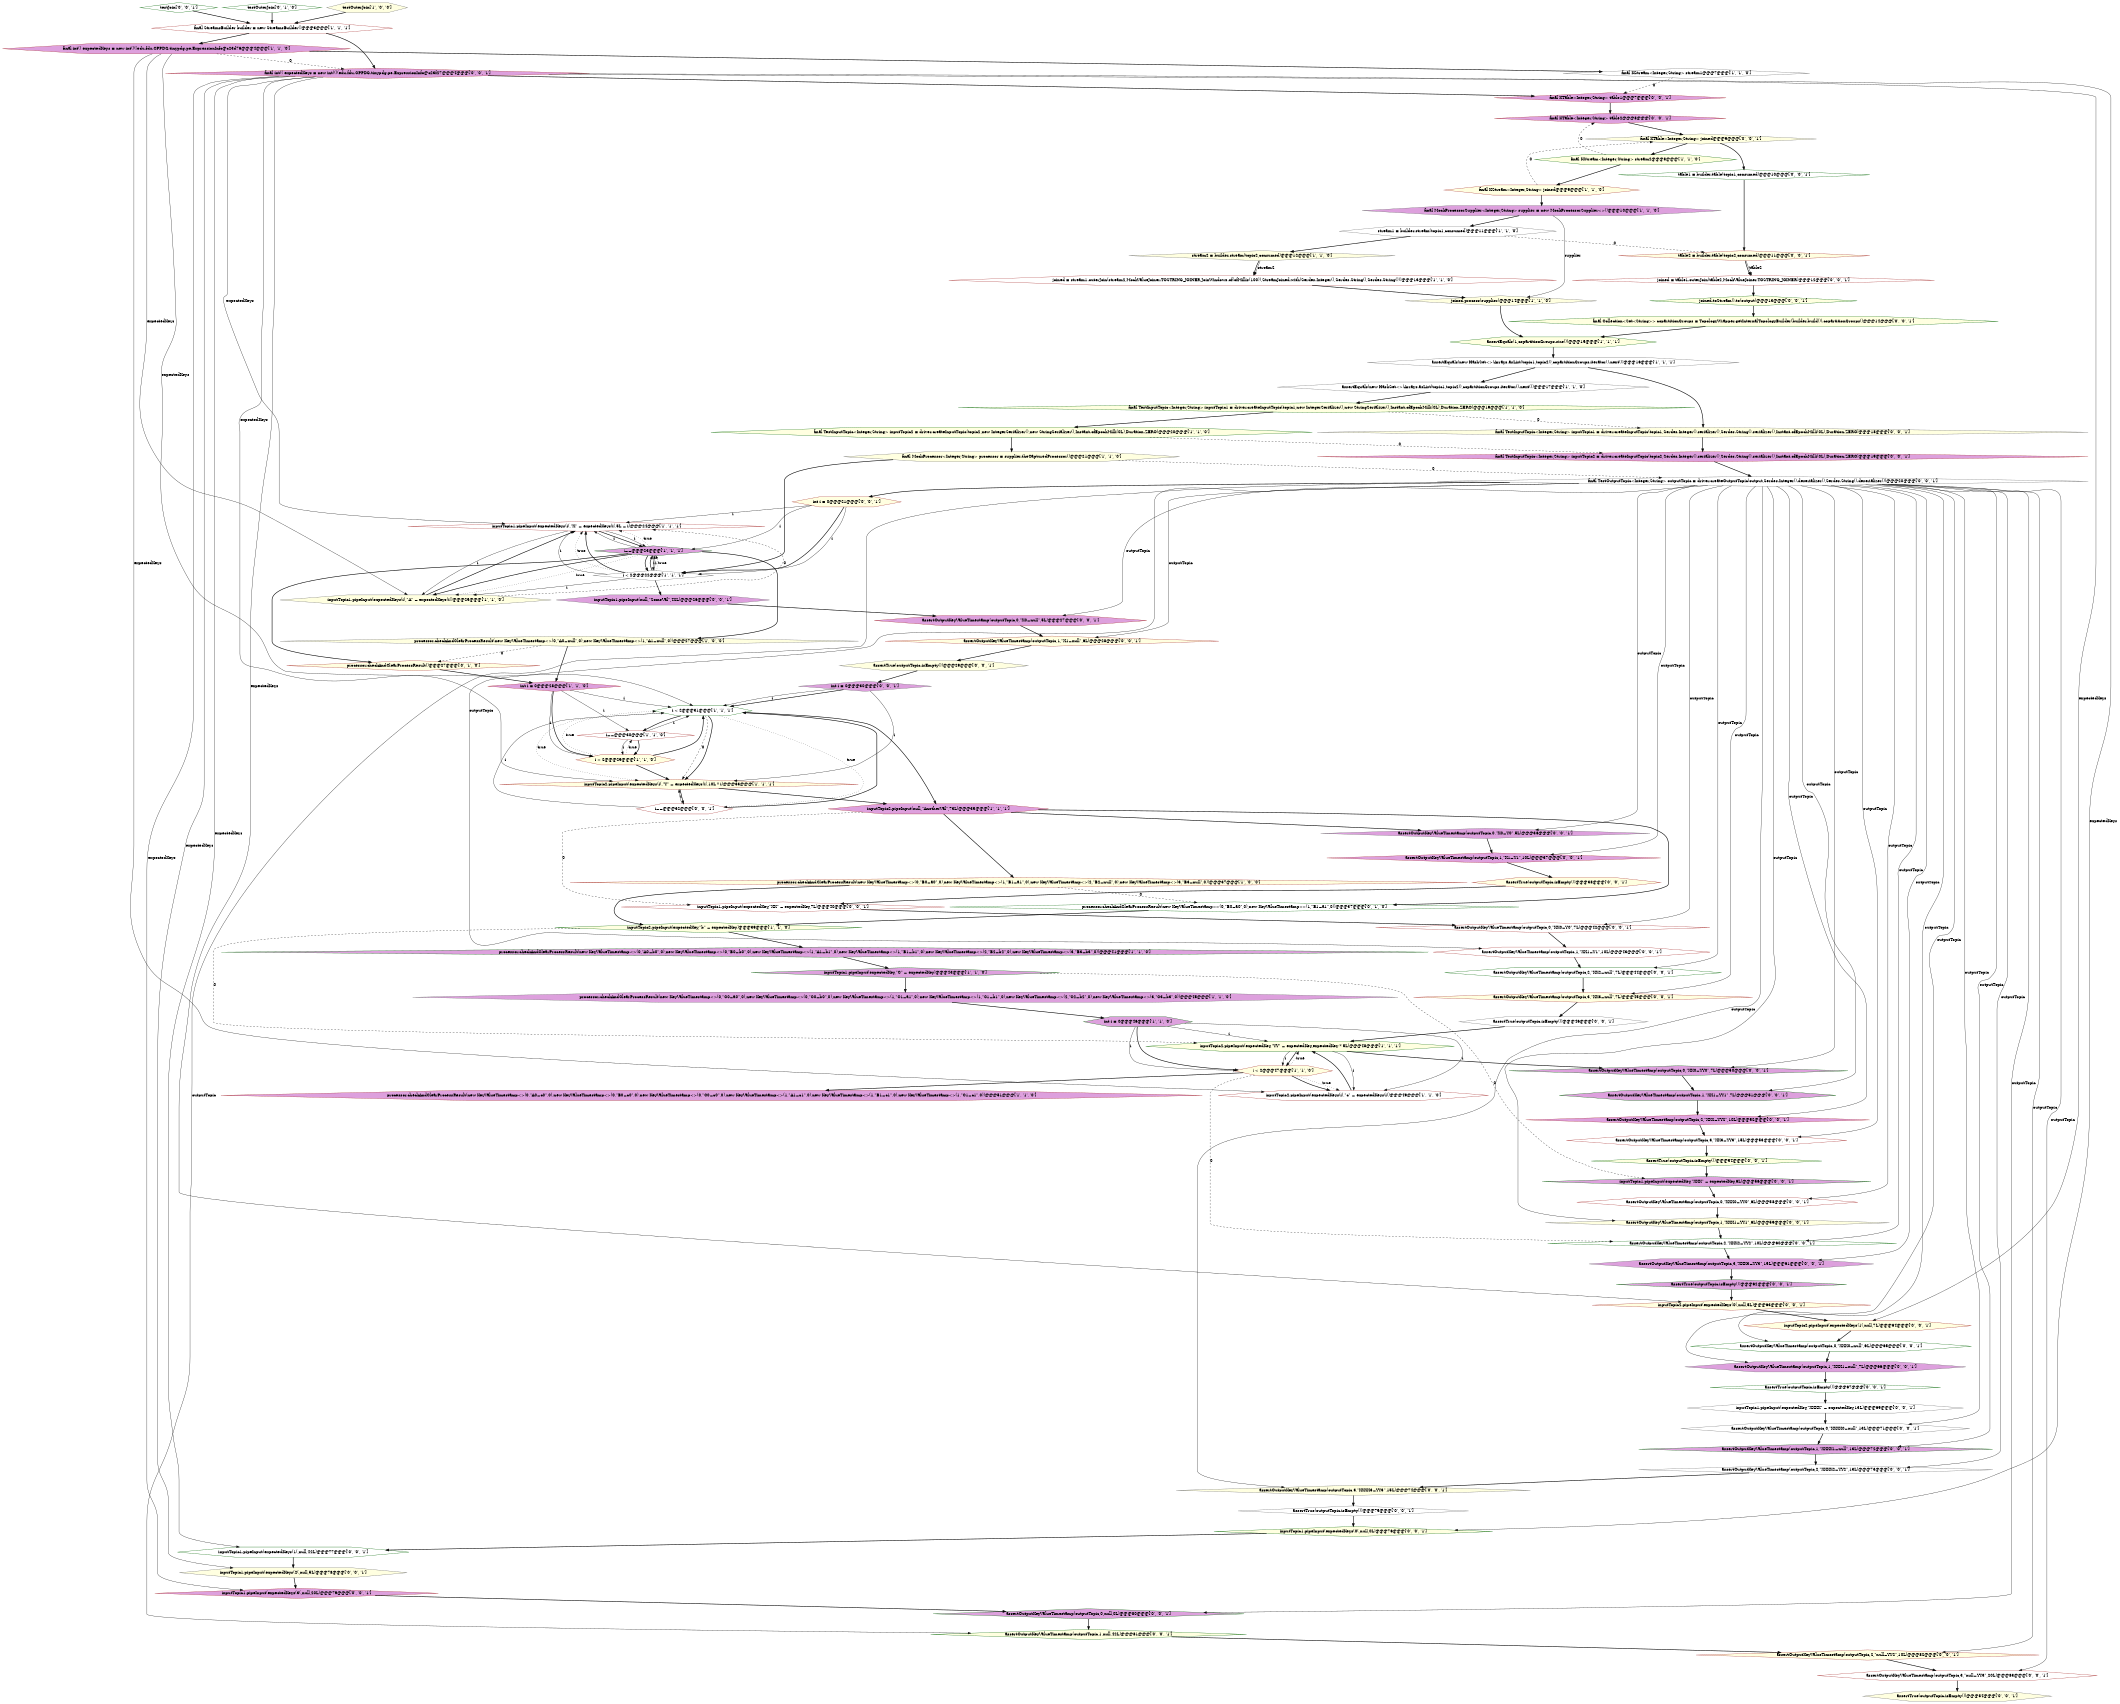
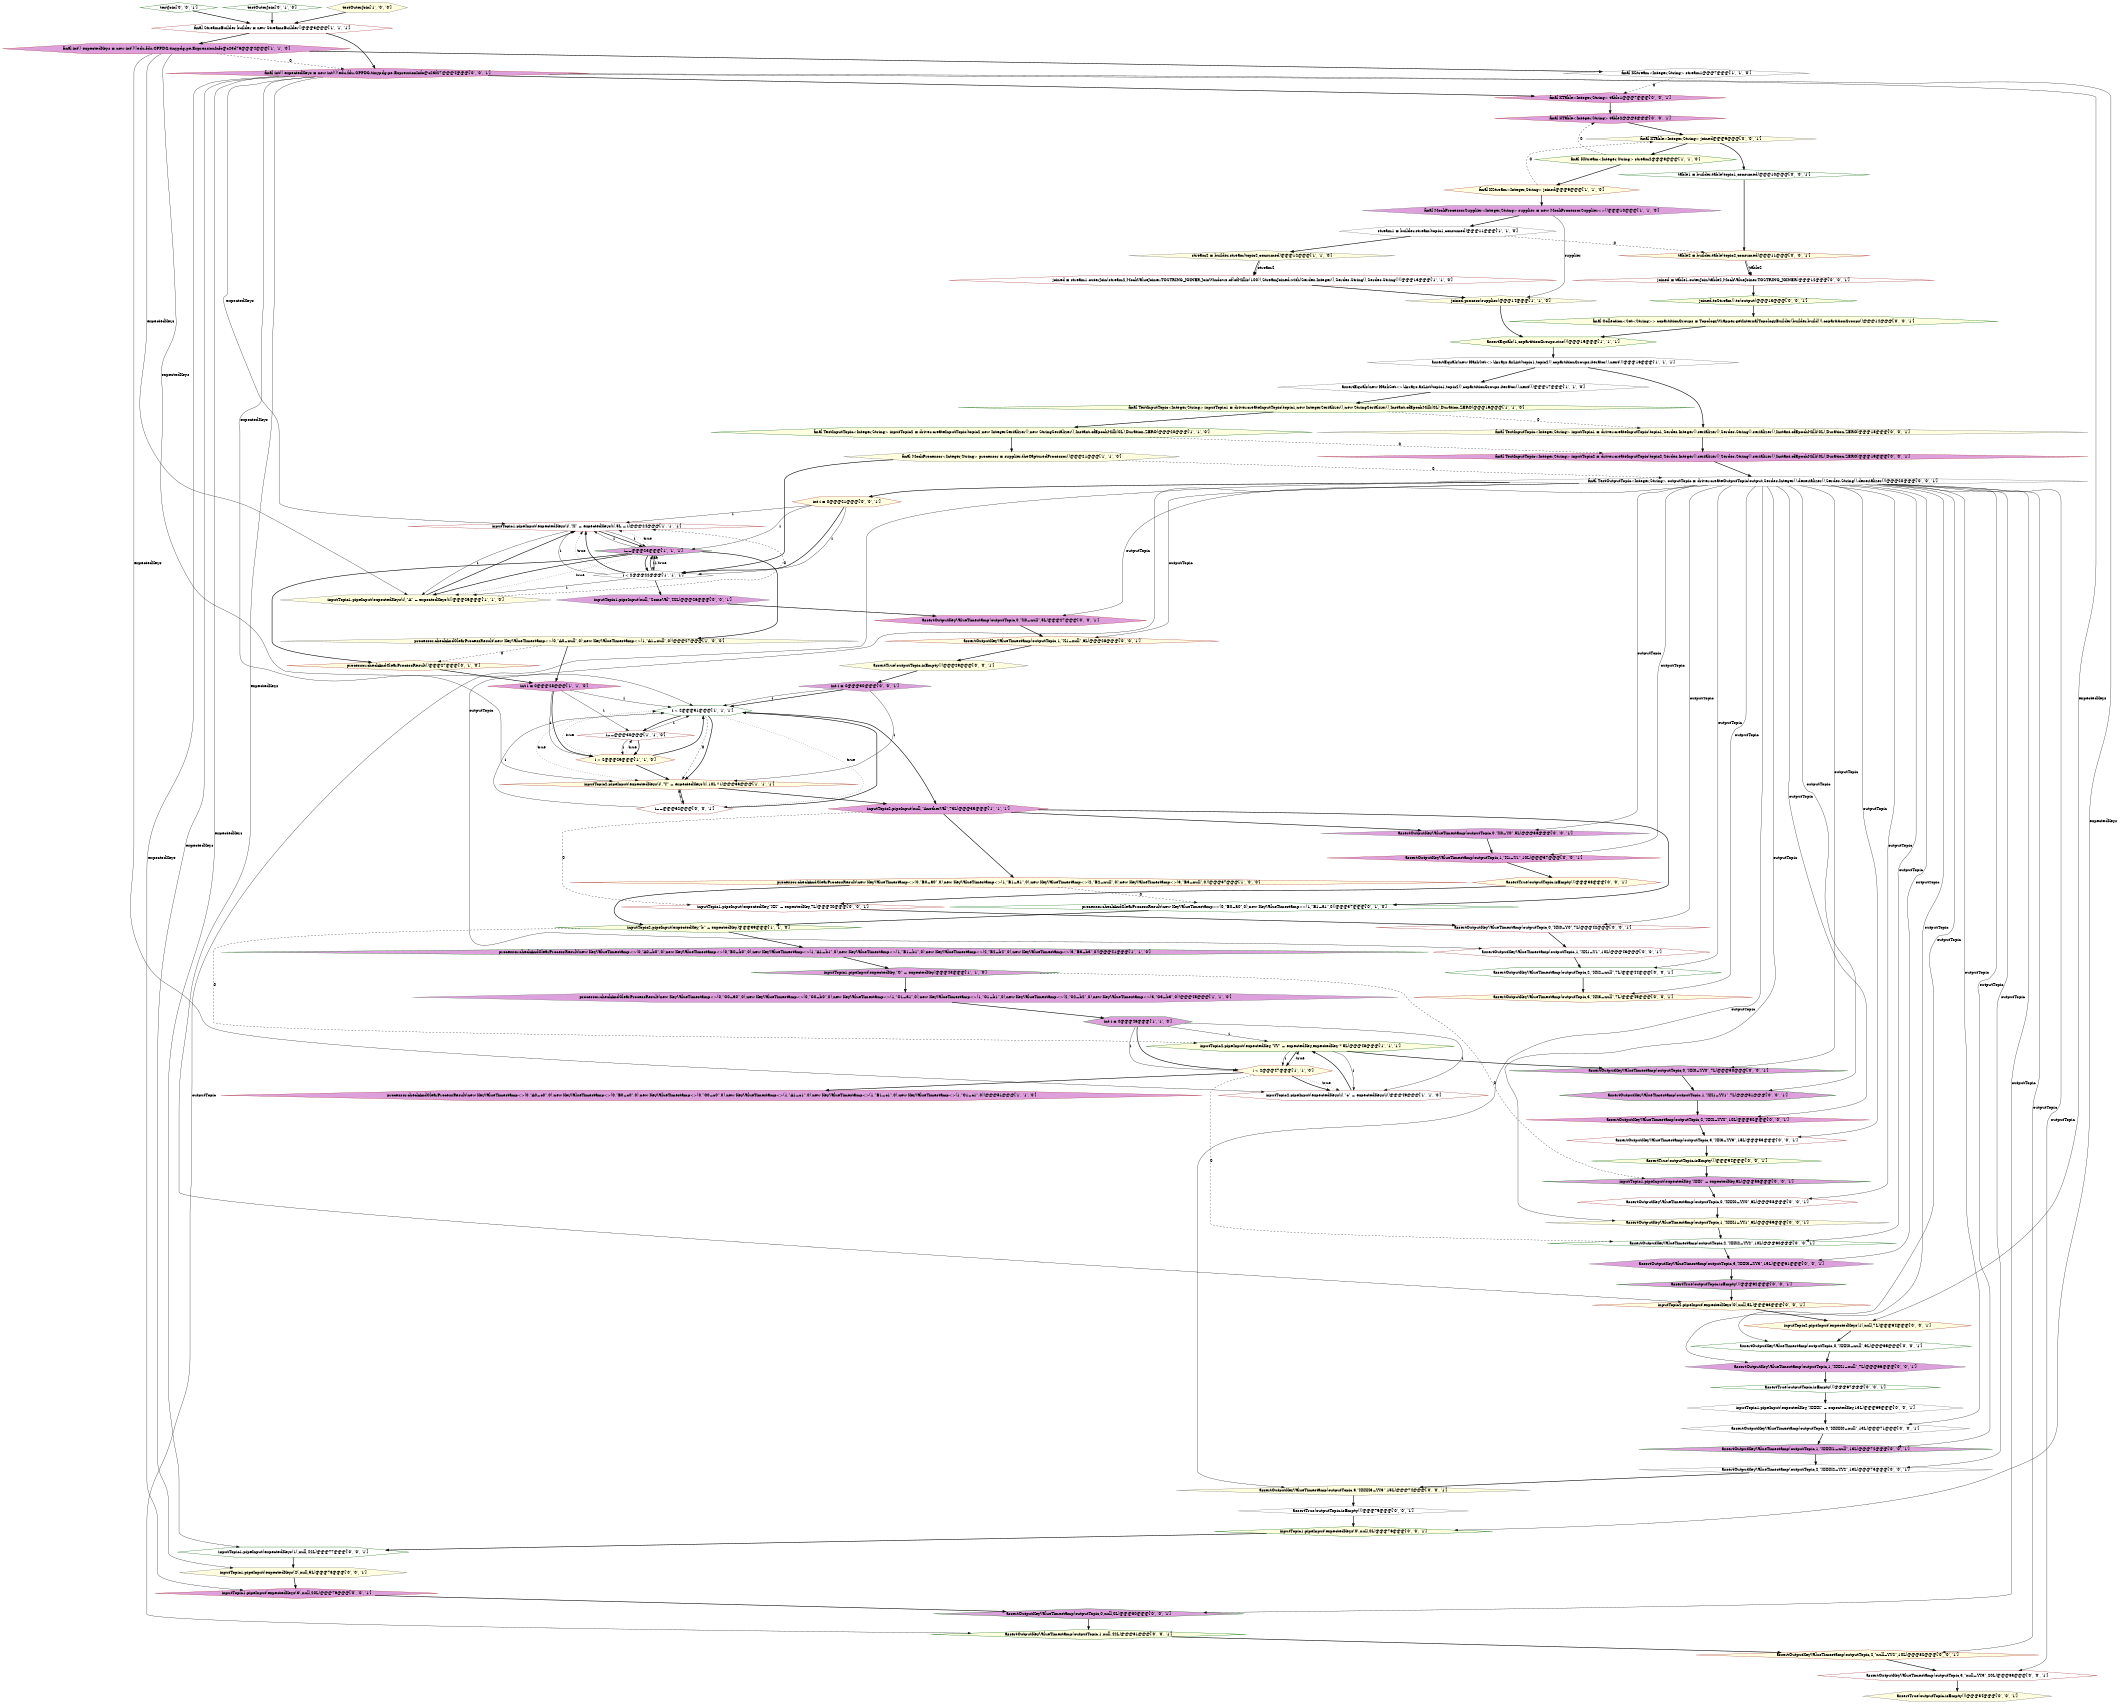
(1554, 1022) -> none
